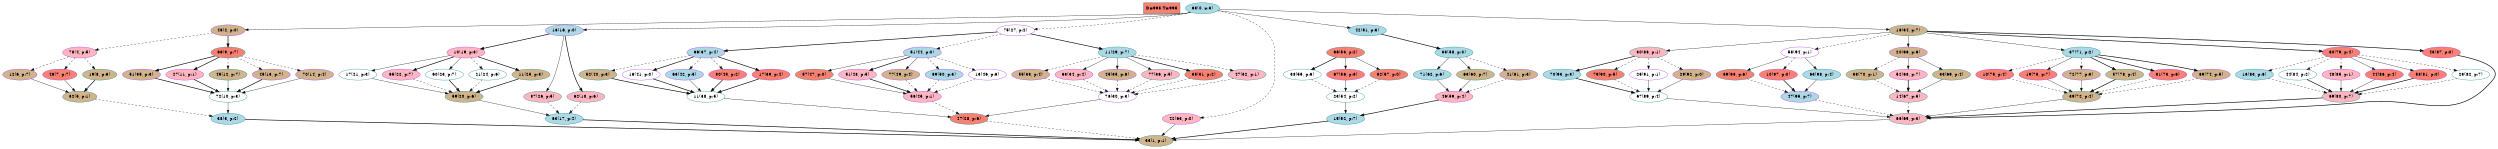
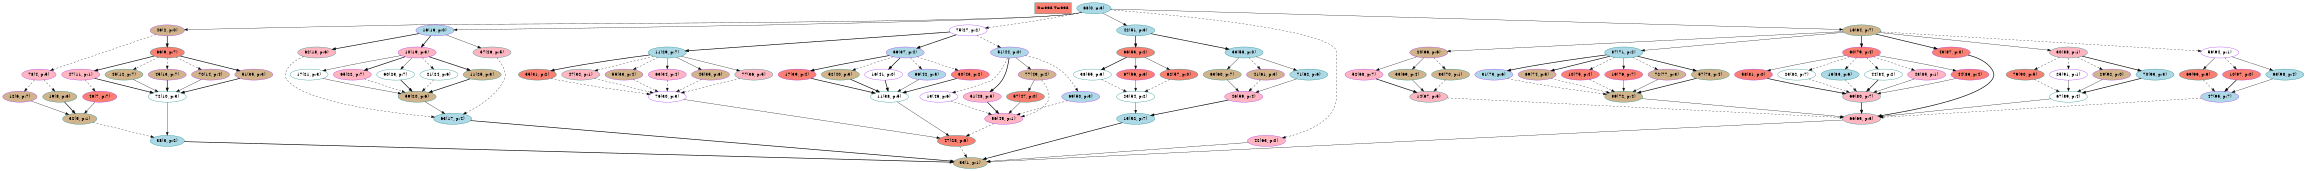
none -> (1136, 40)
(71, 62) -> (89, 84)
(869, 62) -> (1032, 84)
(2168, 75) -> (1494, 75)
